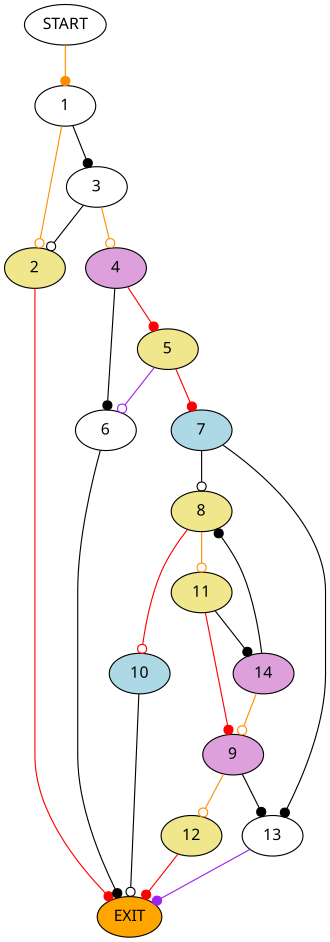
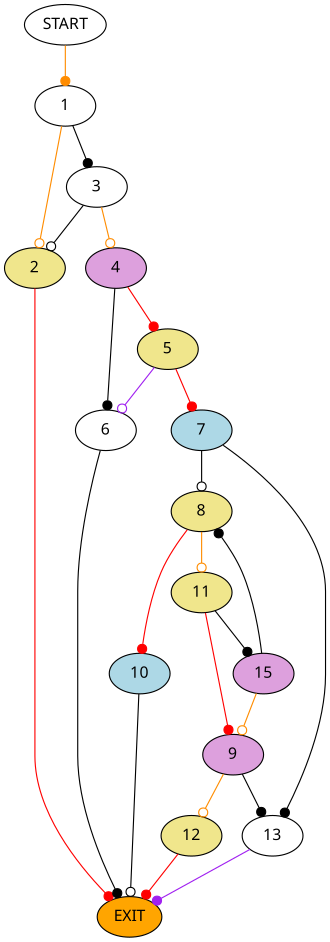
(157, 583) -> (157, 583)
(264, 674) -> (264, 674)
